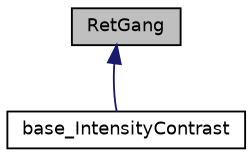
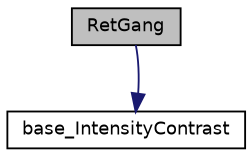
(114, 88) -> (138, 69)
